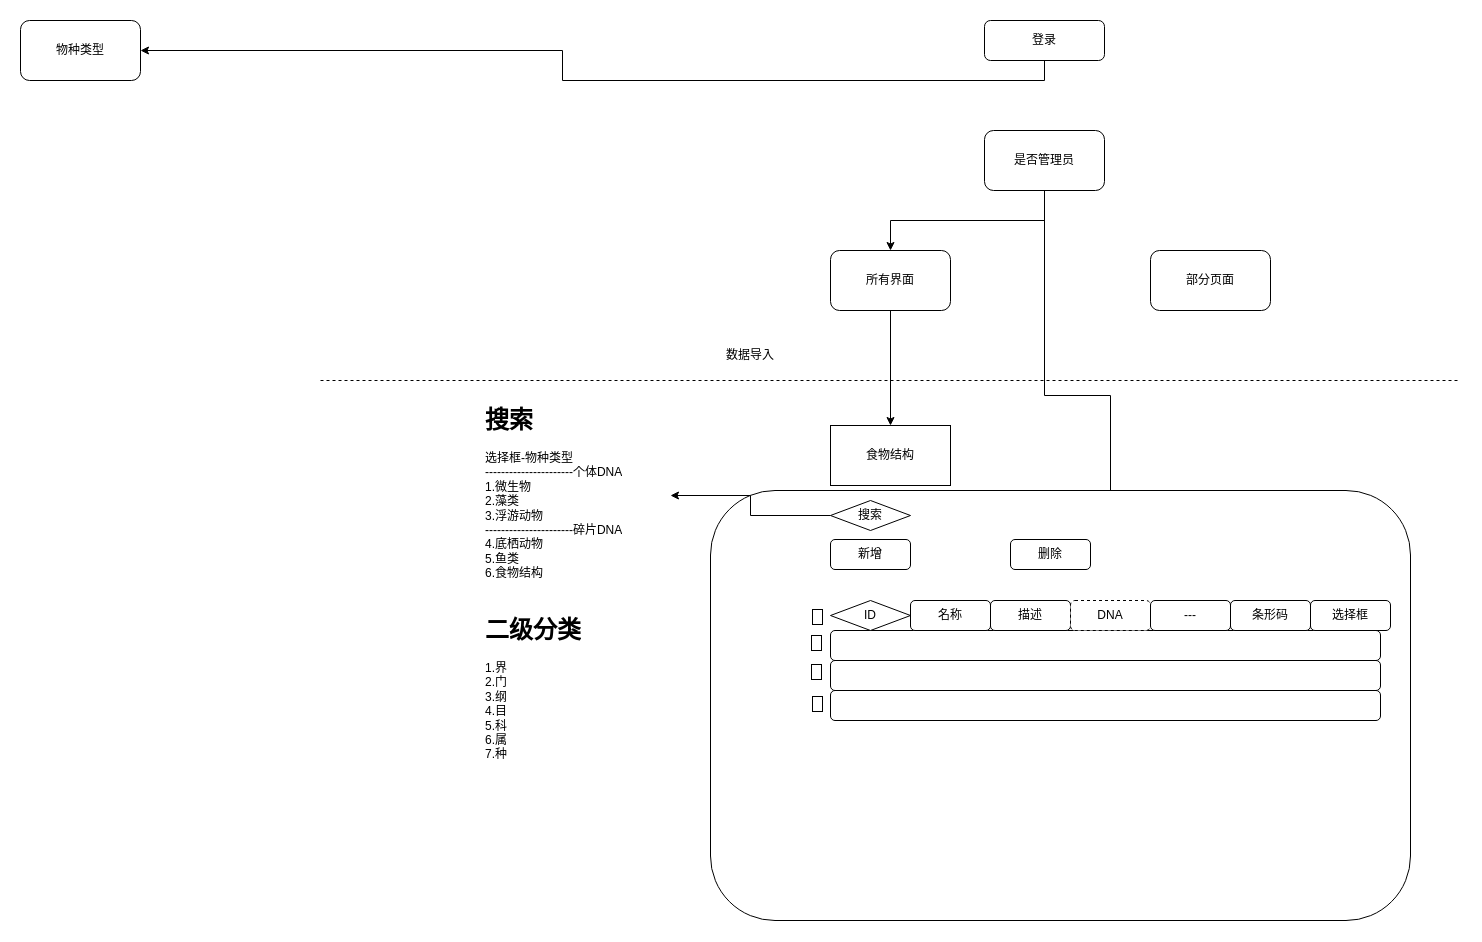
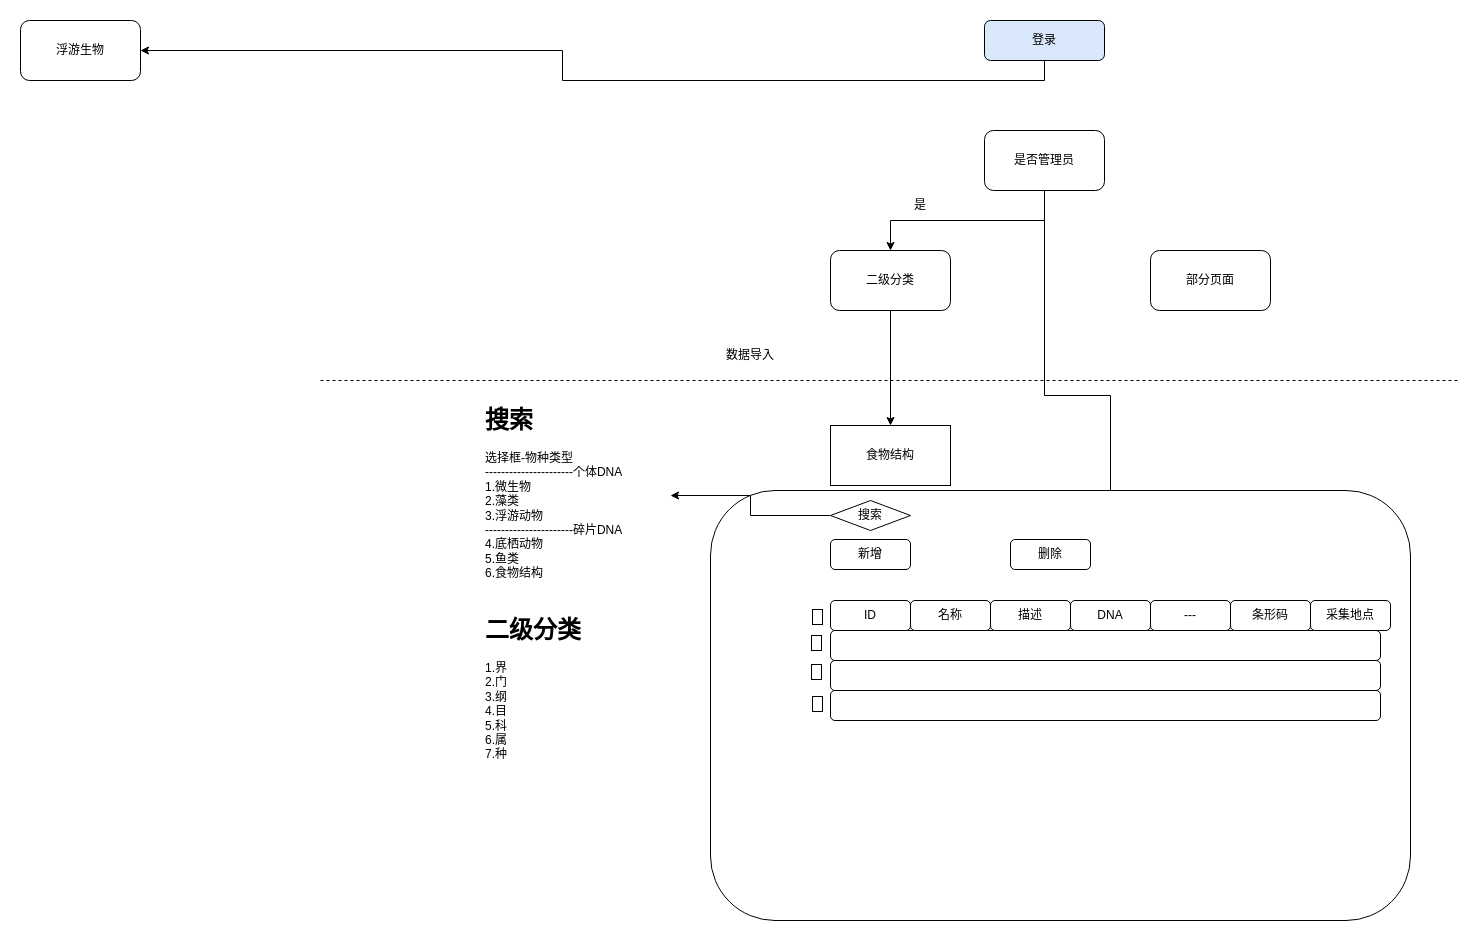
(1045, 41) -> (1045, 41)
(81, 51) -> (81, 51)
none -> (921, 206)
(891, 281) -> (891, 281)
(871, 616) -> (871, 616)
(1111, 616) -> (1111, 616)
(1351, 616) -> (1351, 616)
